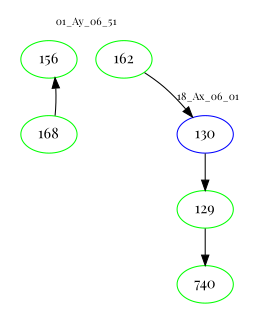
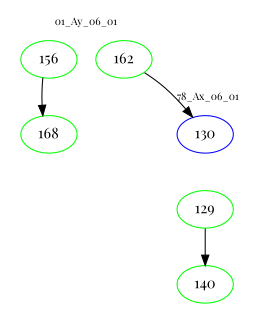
(86, 22) -> (86, 22)
(208, 97) -> (208, 97)
(56, 102) -> (42, 91)
(205, 167) -> none
(205, 284) -> (205, 284)
